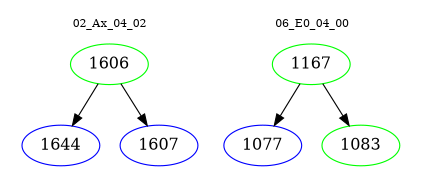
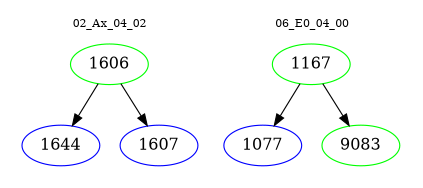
(361, 145) -> (361, 145)
